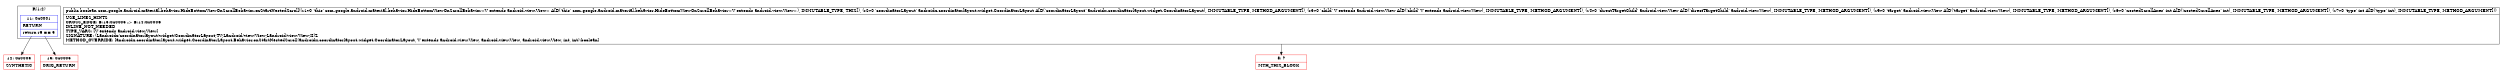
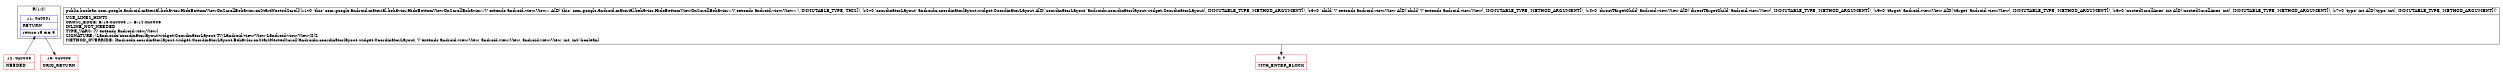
(27, 44) -> (29, 47)
(19, 66) -> (16, 66)
(1279, 66) -> (1281, 66)
